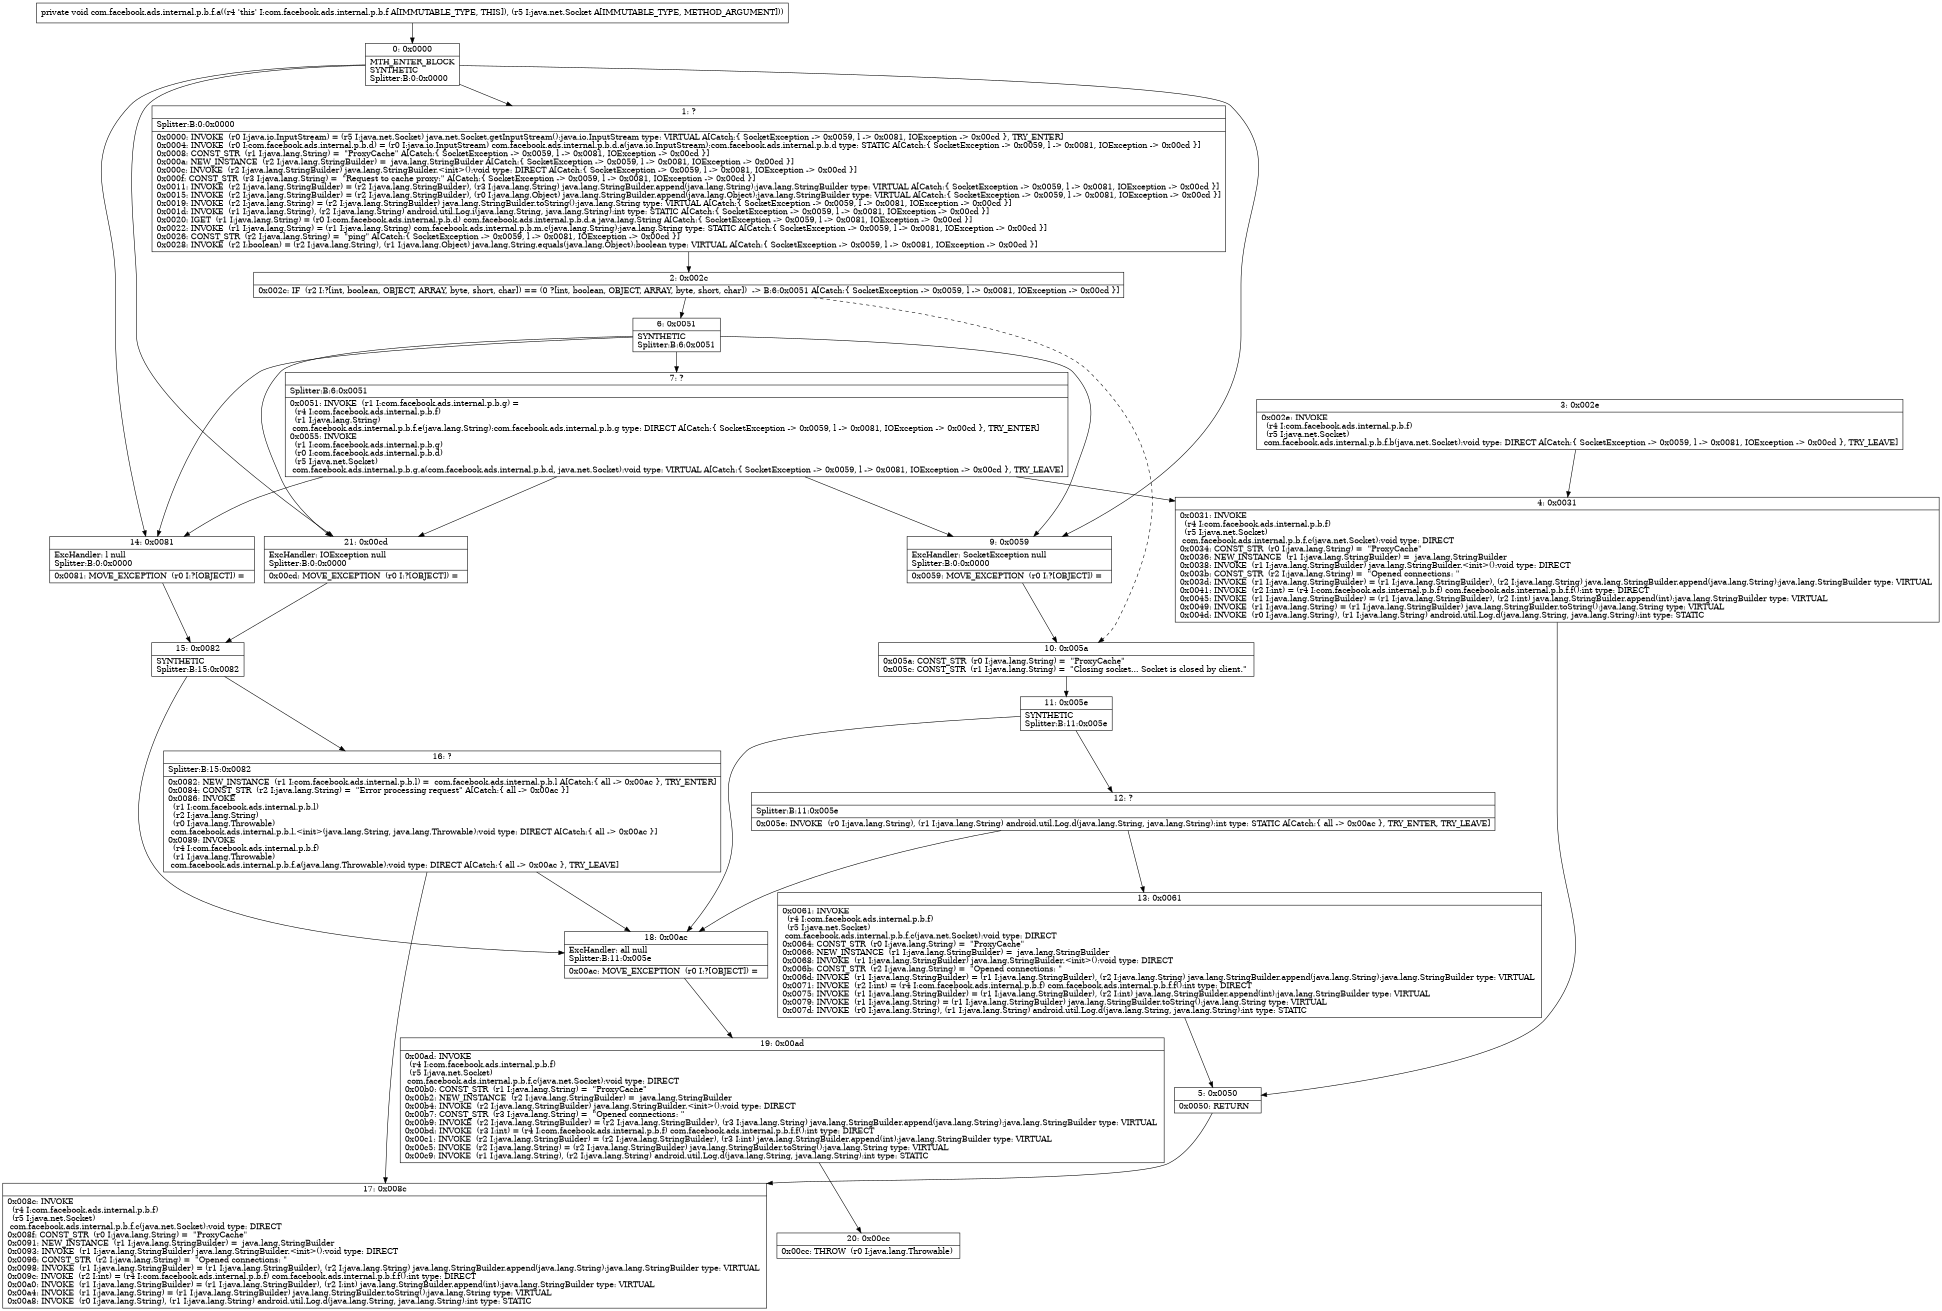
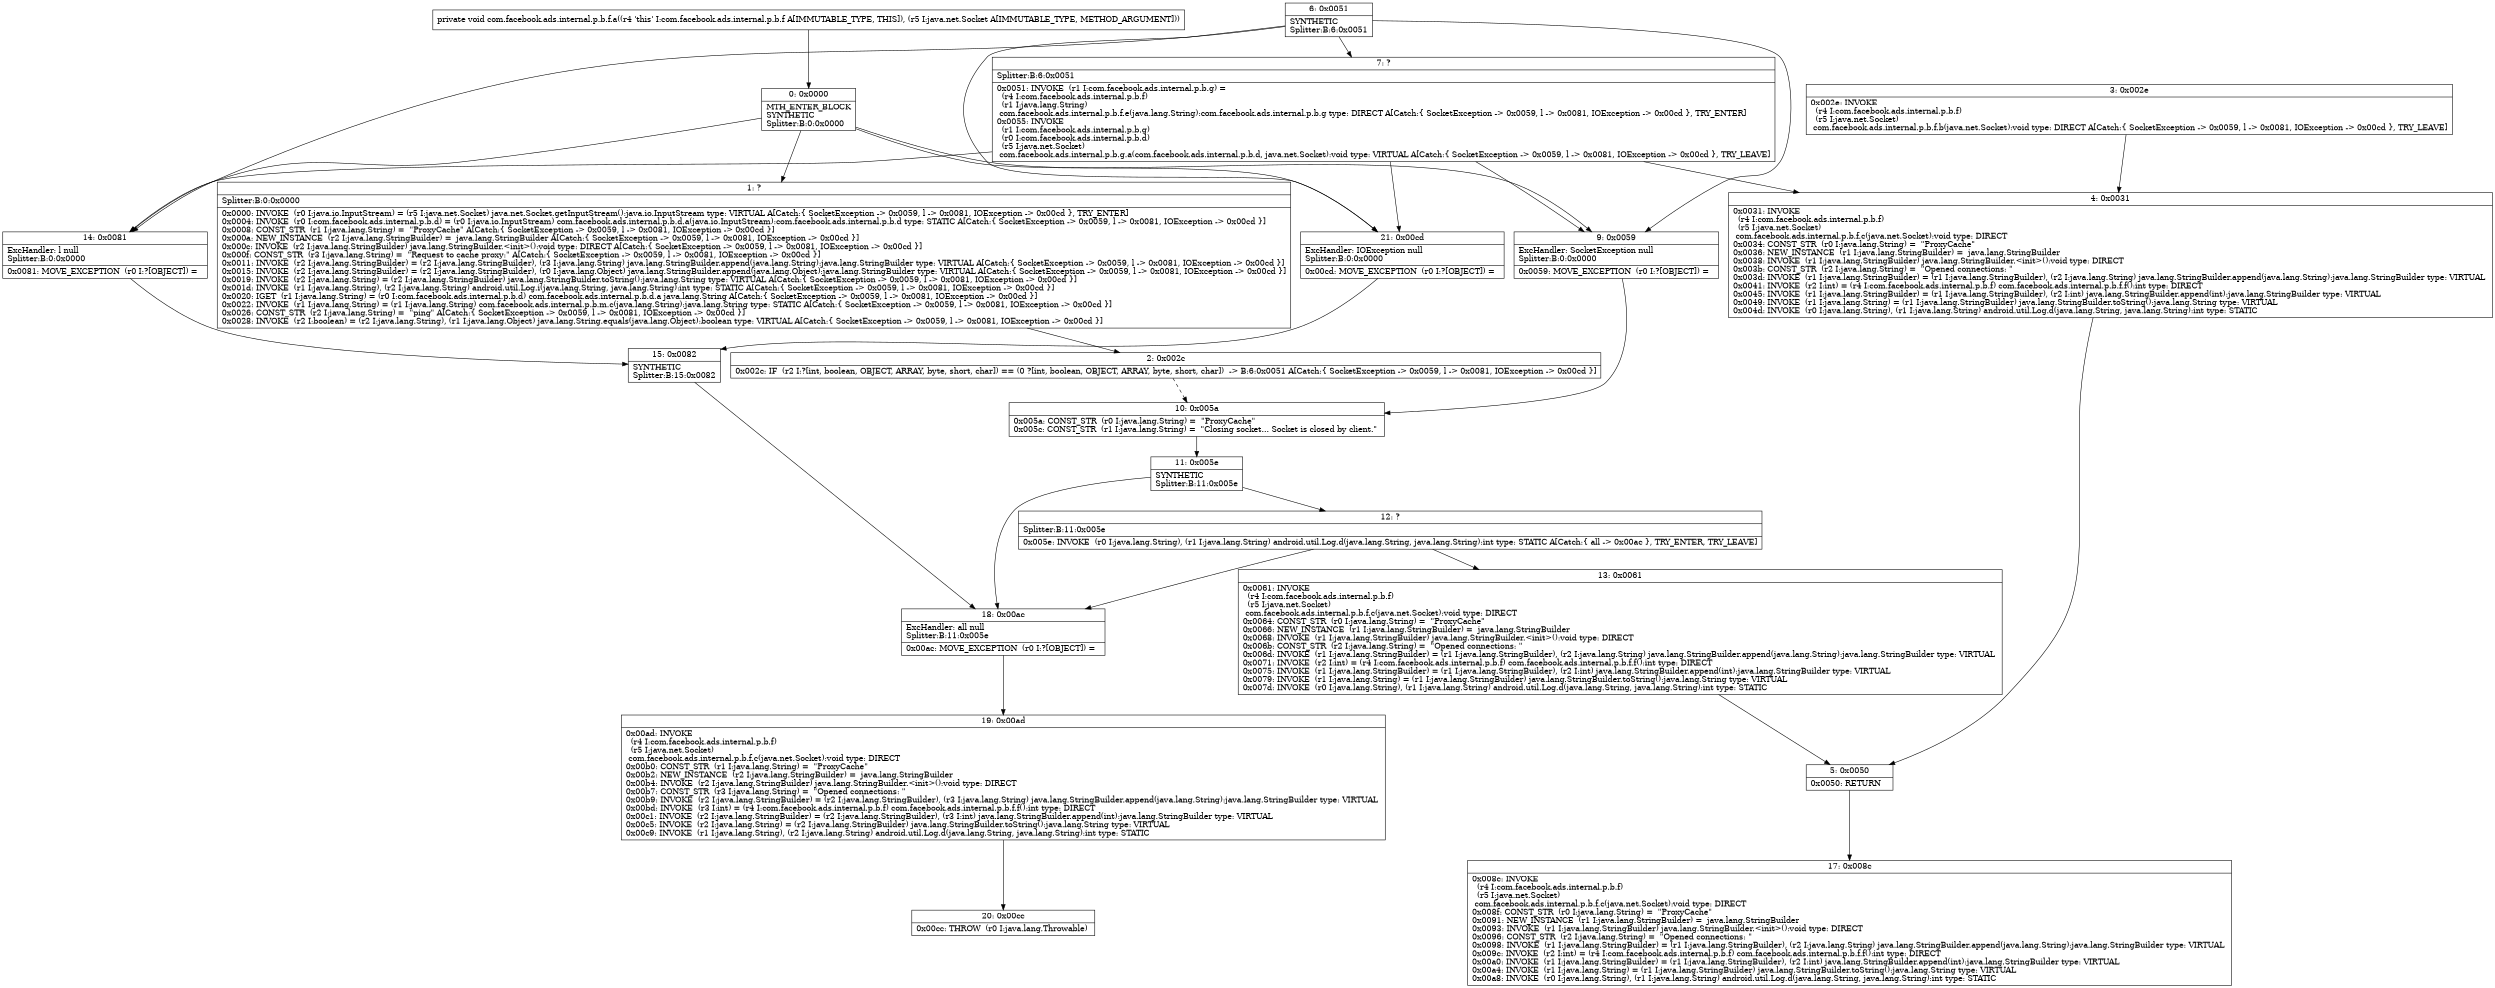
(684, 305) -> none
(442, 811) -> none
